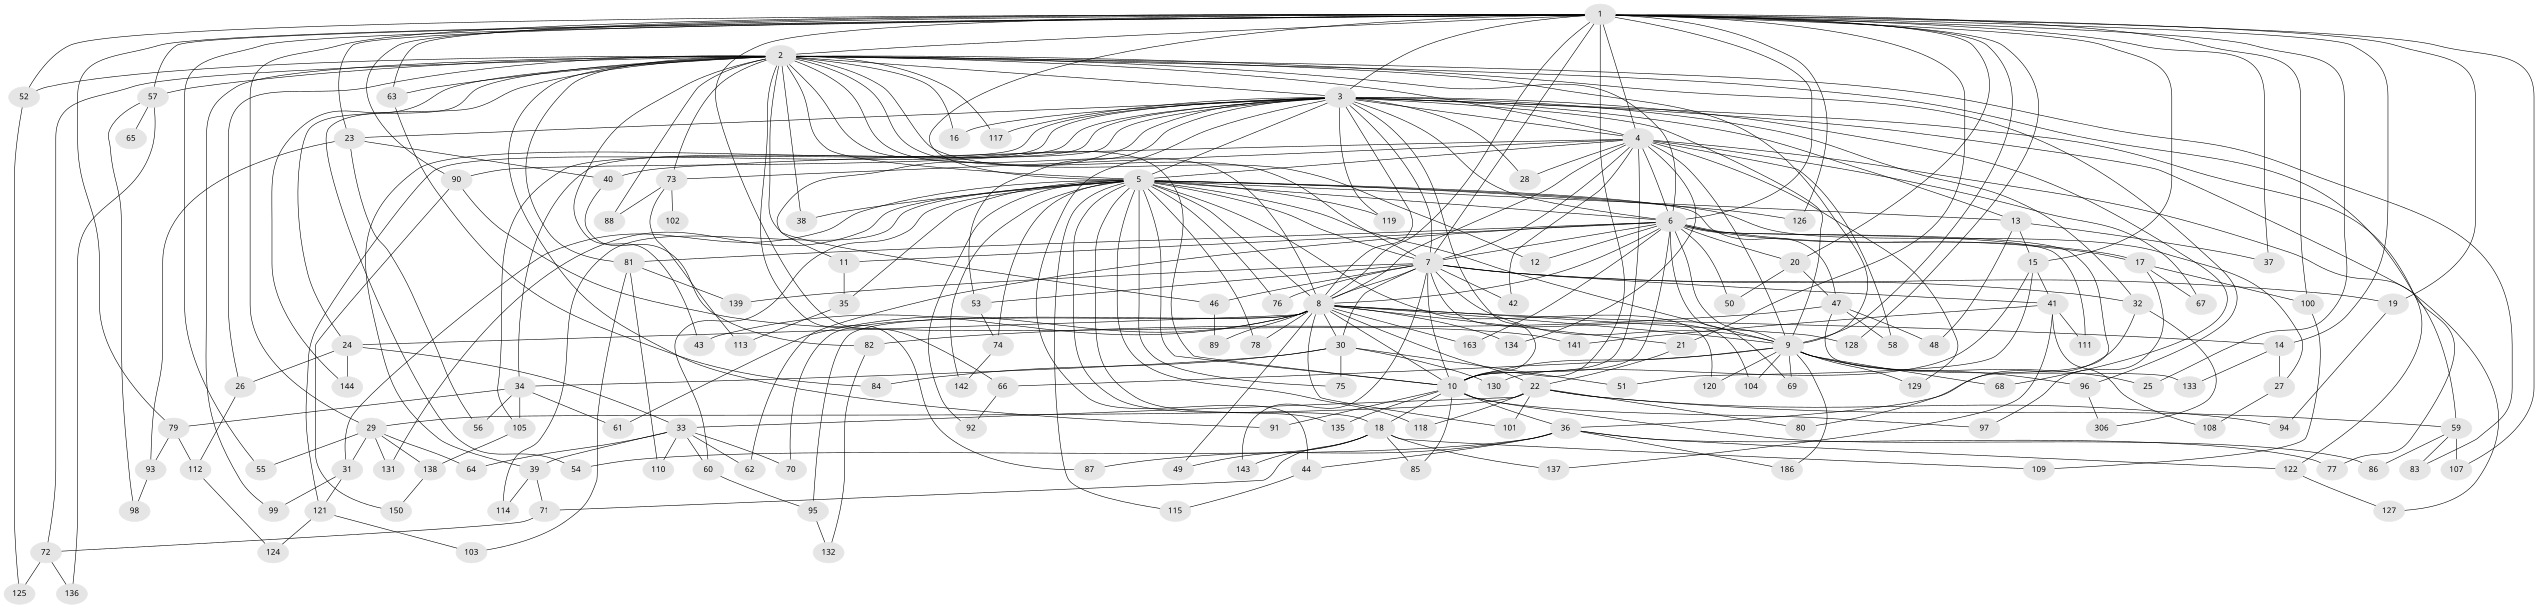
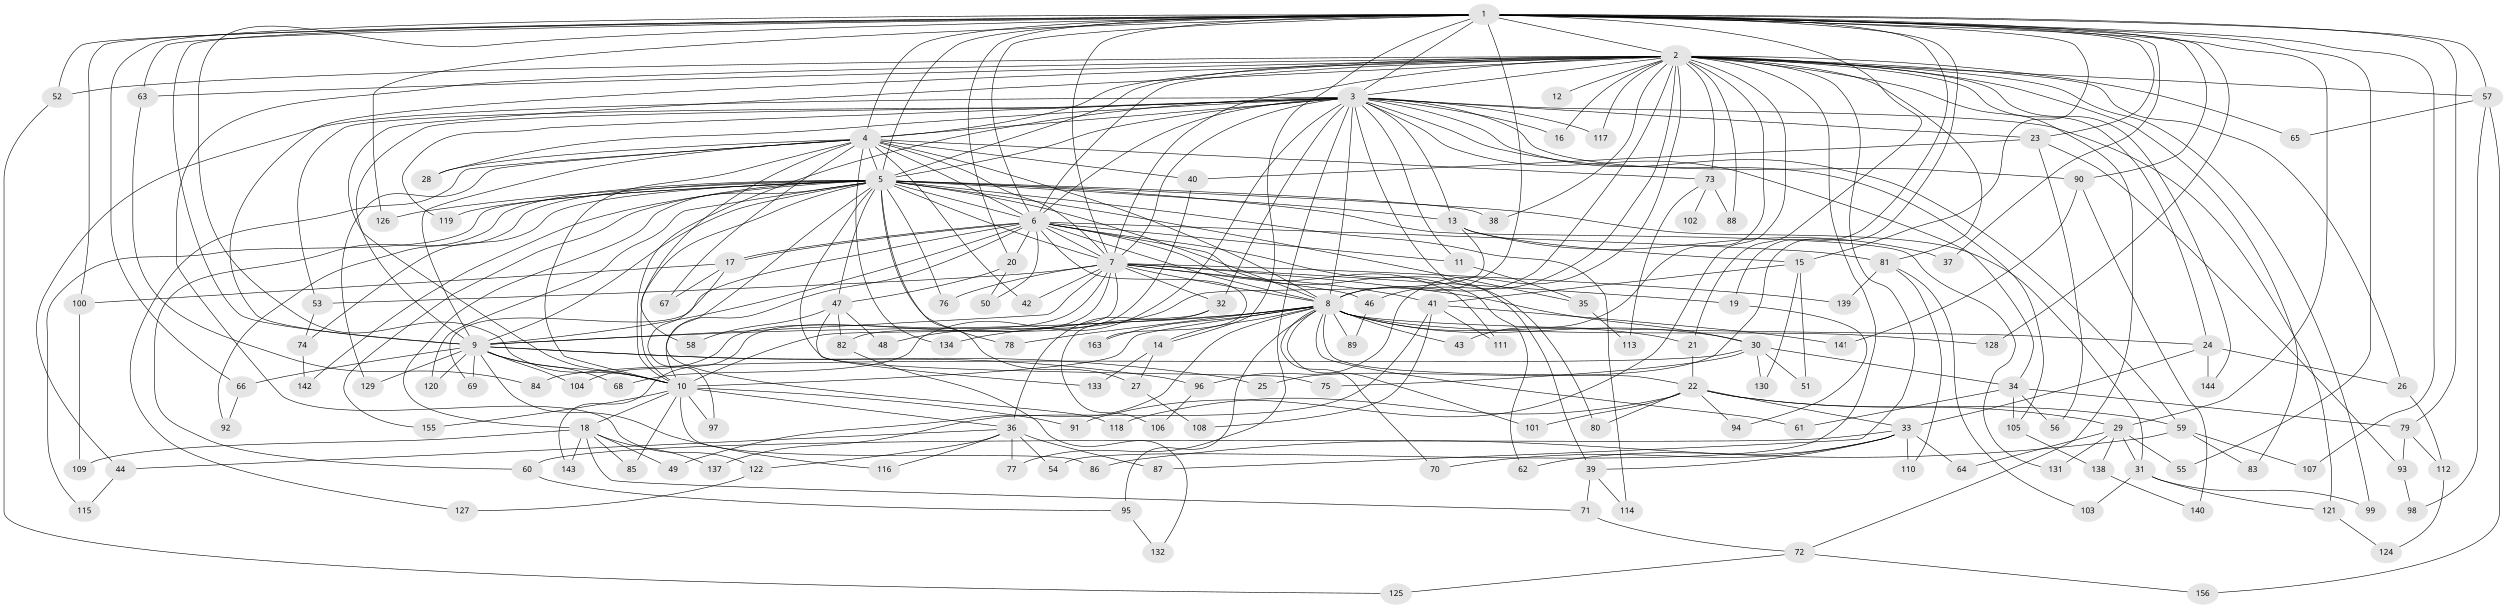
none -> (1916, 64)
(1603, 242) -> none
(1338, 428) -> (429, 428)
(2102, 428) -> (1158, 428)
(1787, 470) -> (884, 470)
(396, 511) -> (2198, 511)
(384, 529) -> (2114, 490)
(72, 594) -> (2203, 594)
